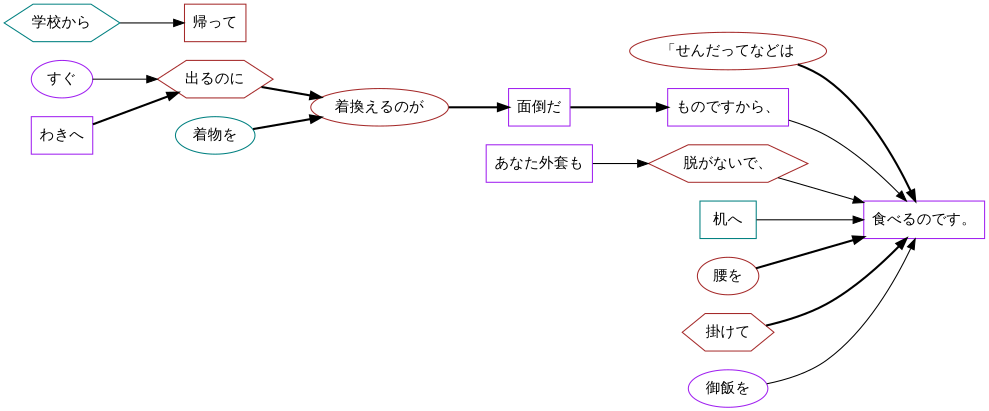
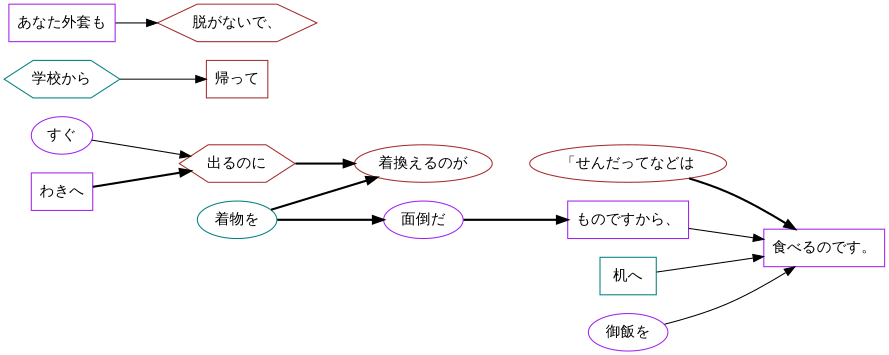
(473, 107) -> (325, 220)
(539, 107) -> (423, 220)
(816, 189) -> none
(728, 276) -> none
(728, 332) -> none
